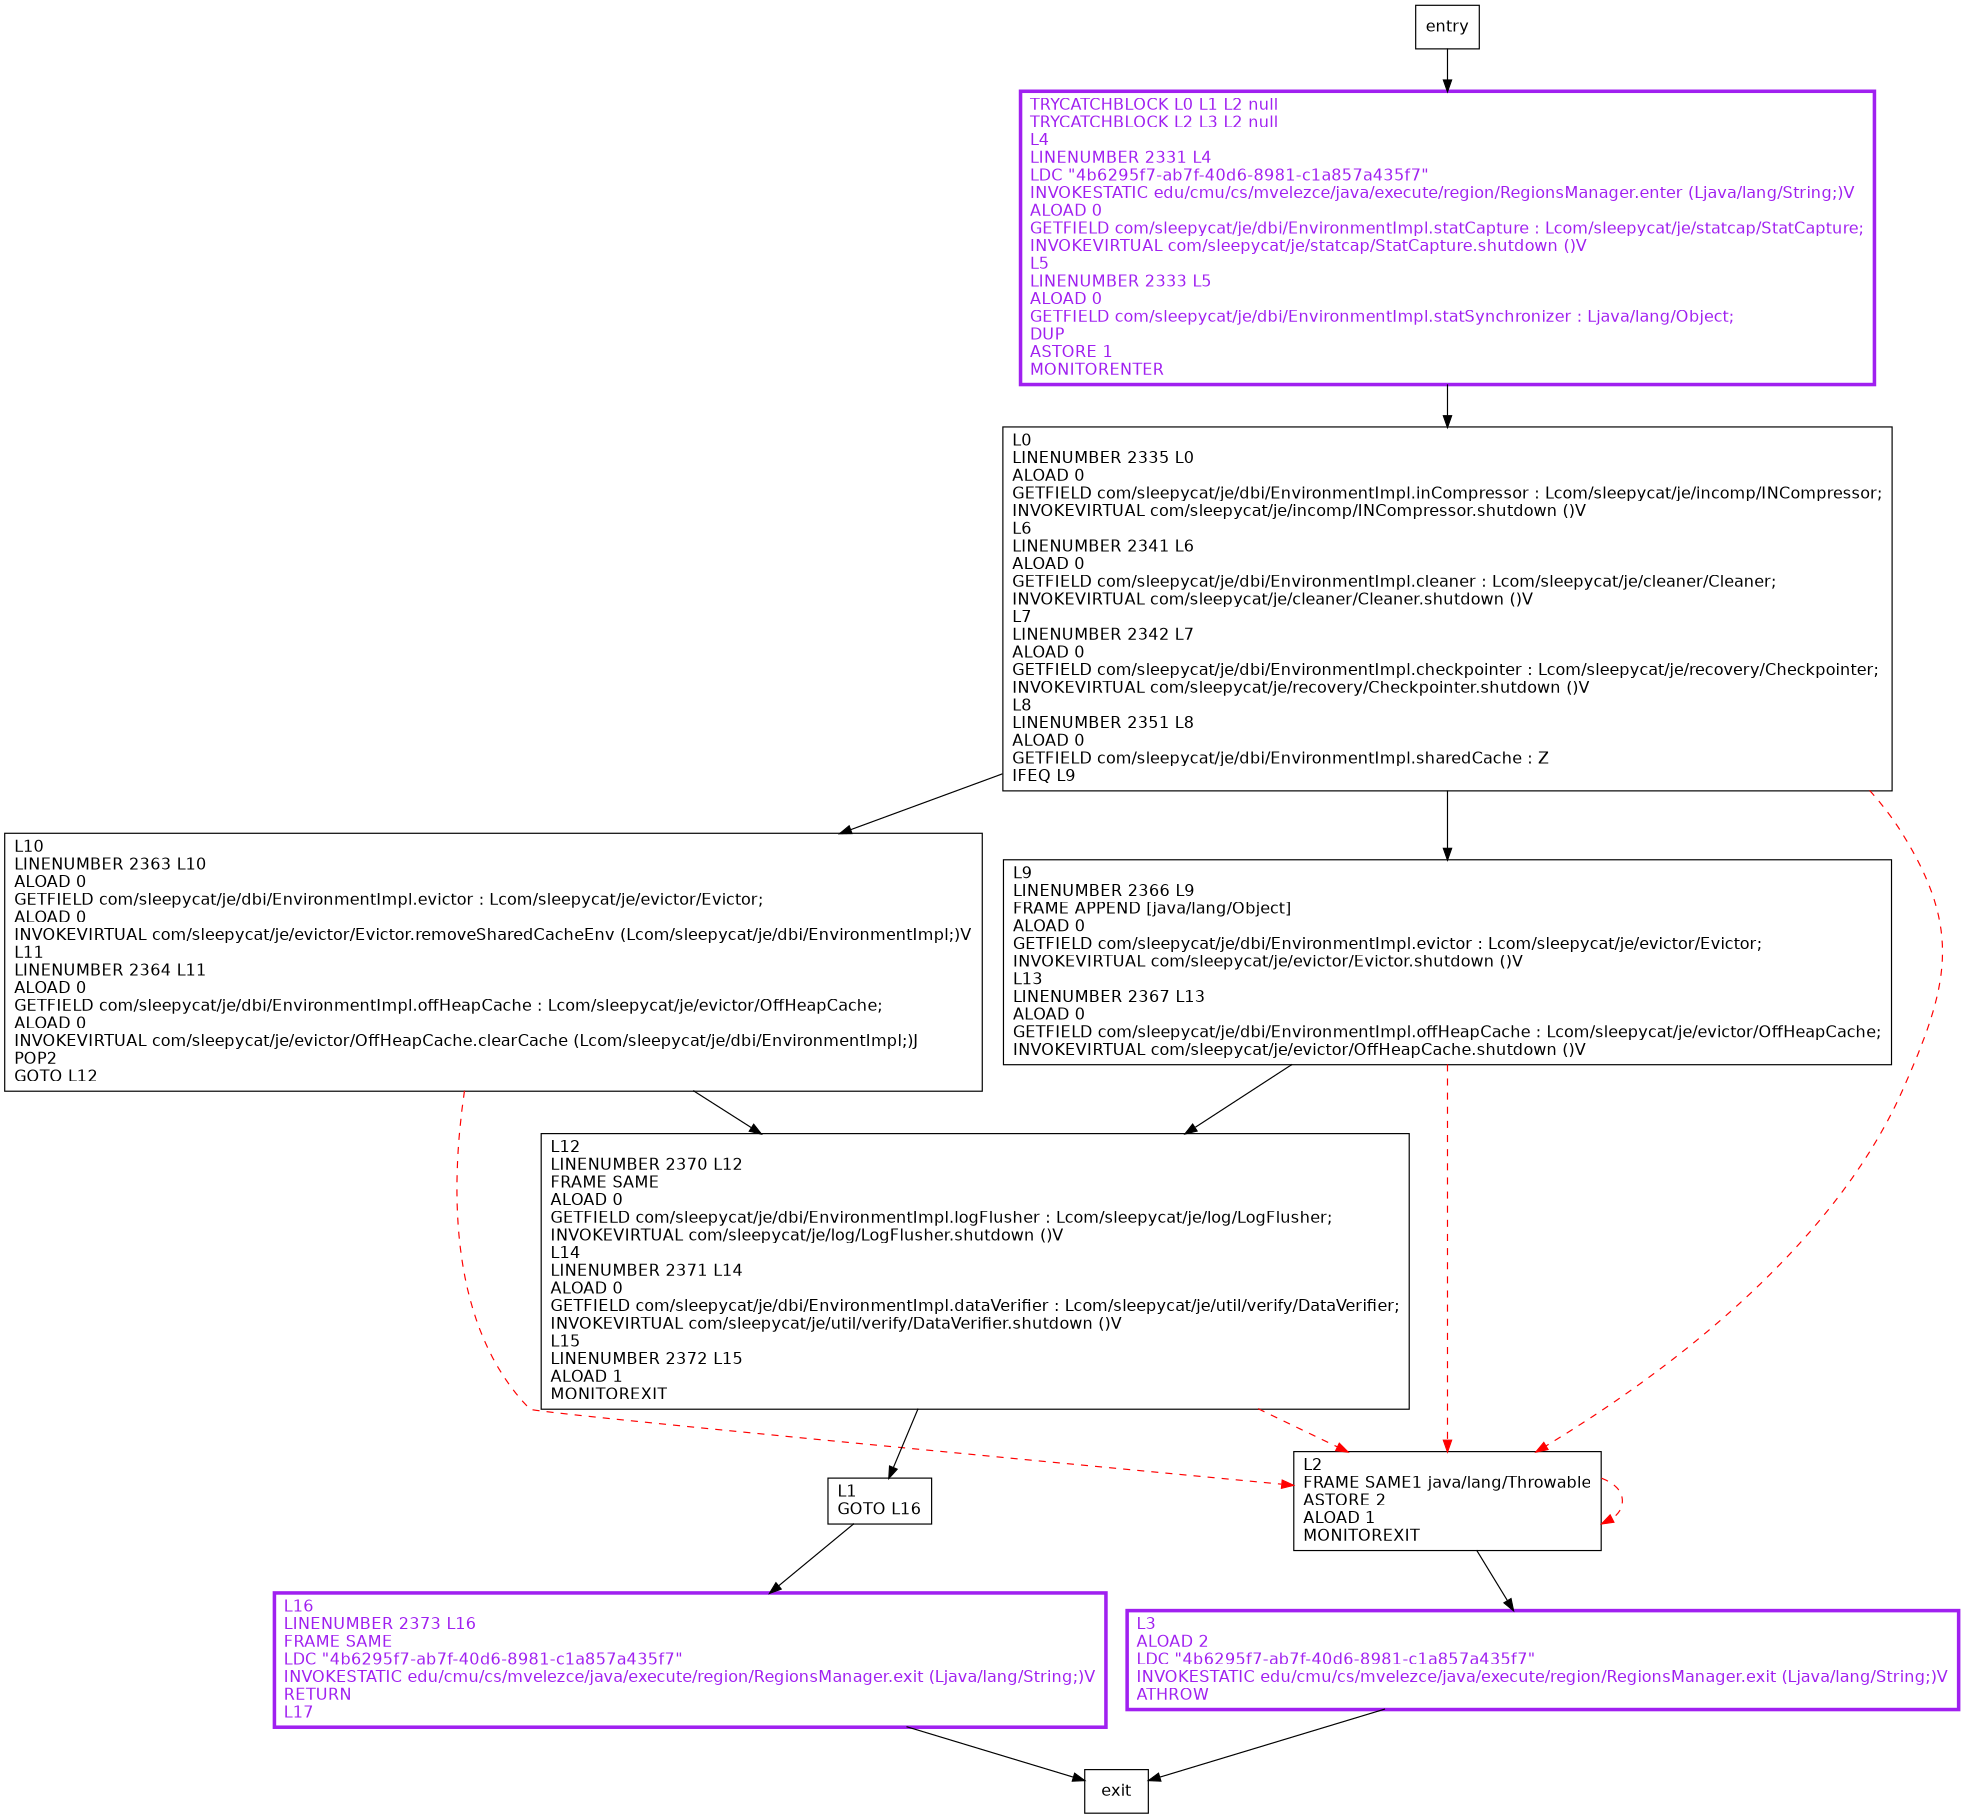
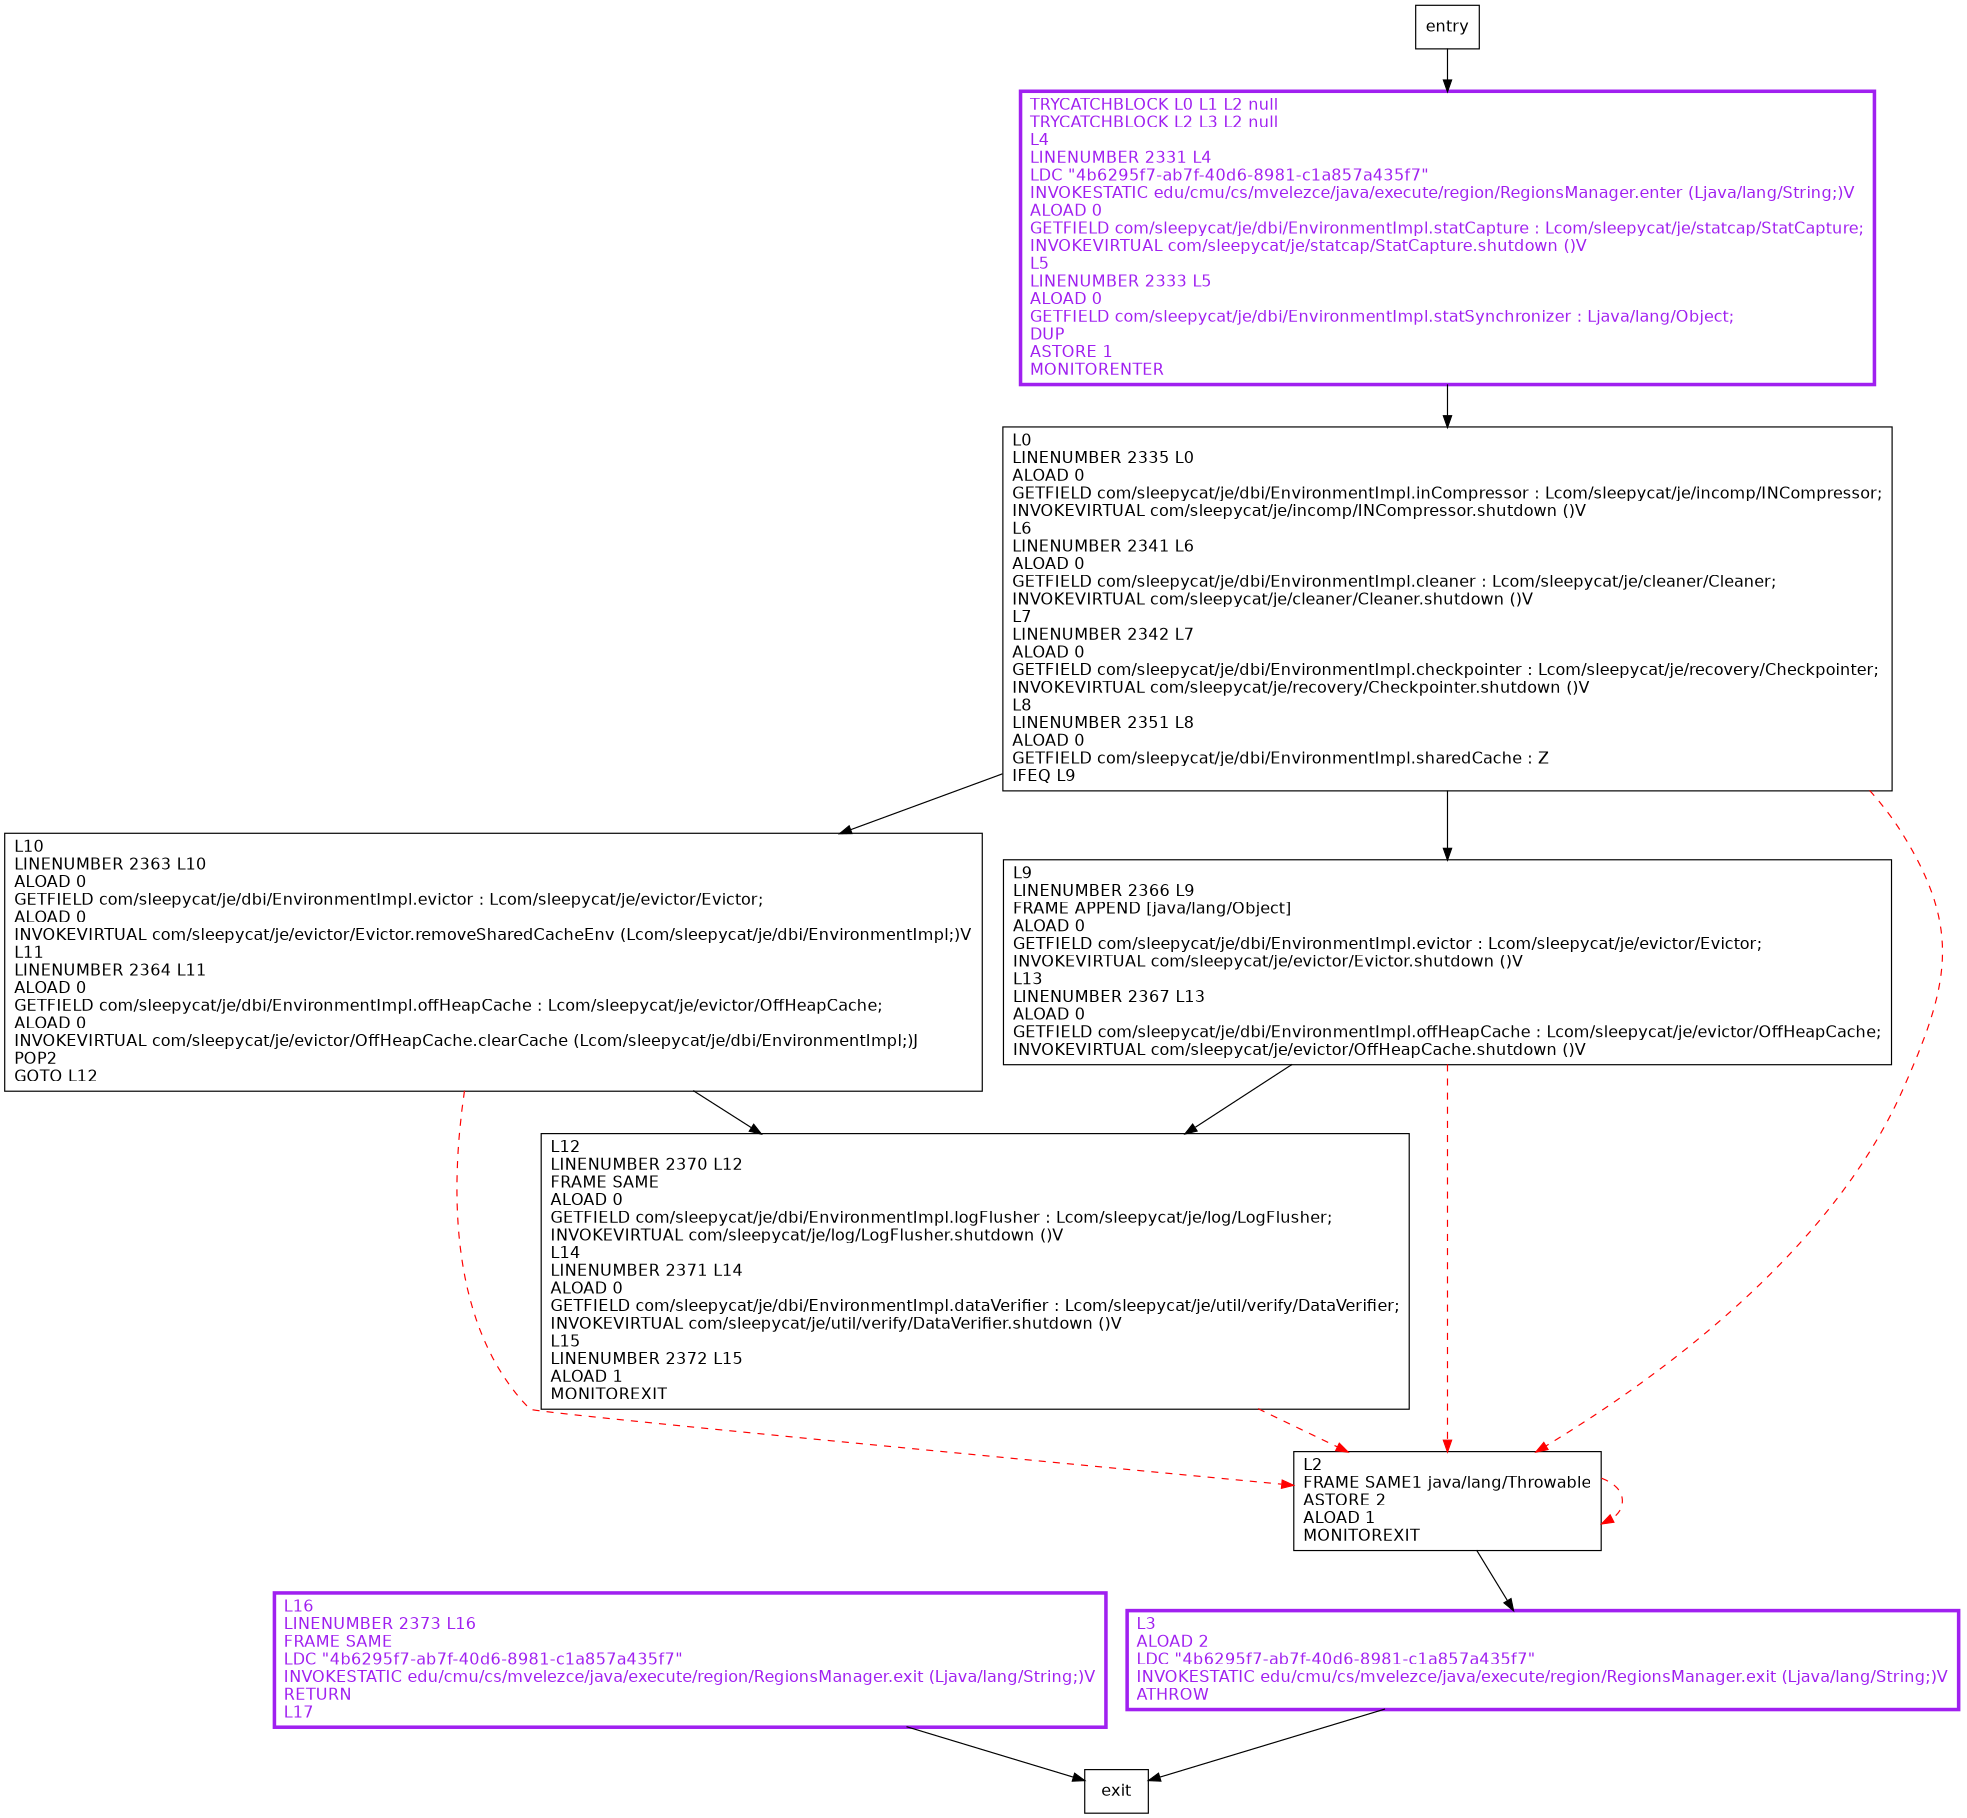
(880, 1501) -> none
